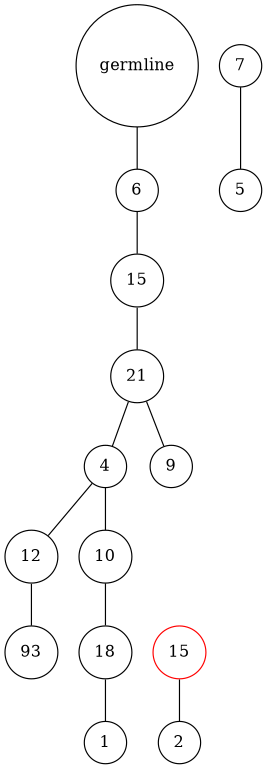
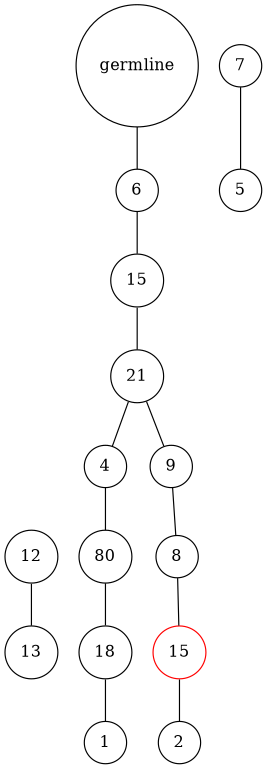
(70, 509) -> none
(105, 557) -> (105, 557)
none -> (177, 557)
(31, 652) -> (31, 652)
